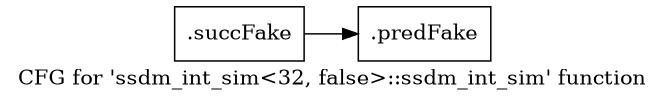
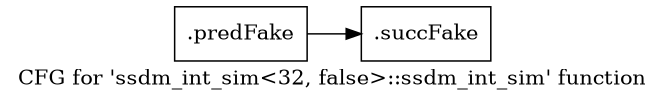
(324, 34) -> (327, 34)
